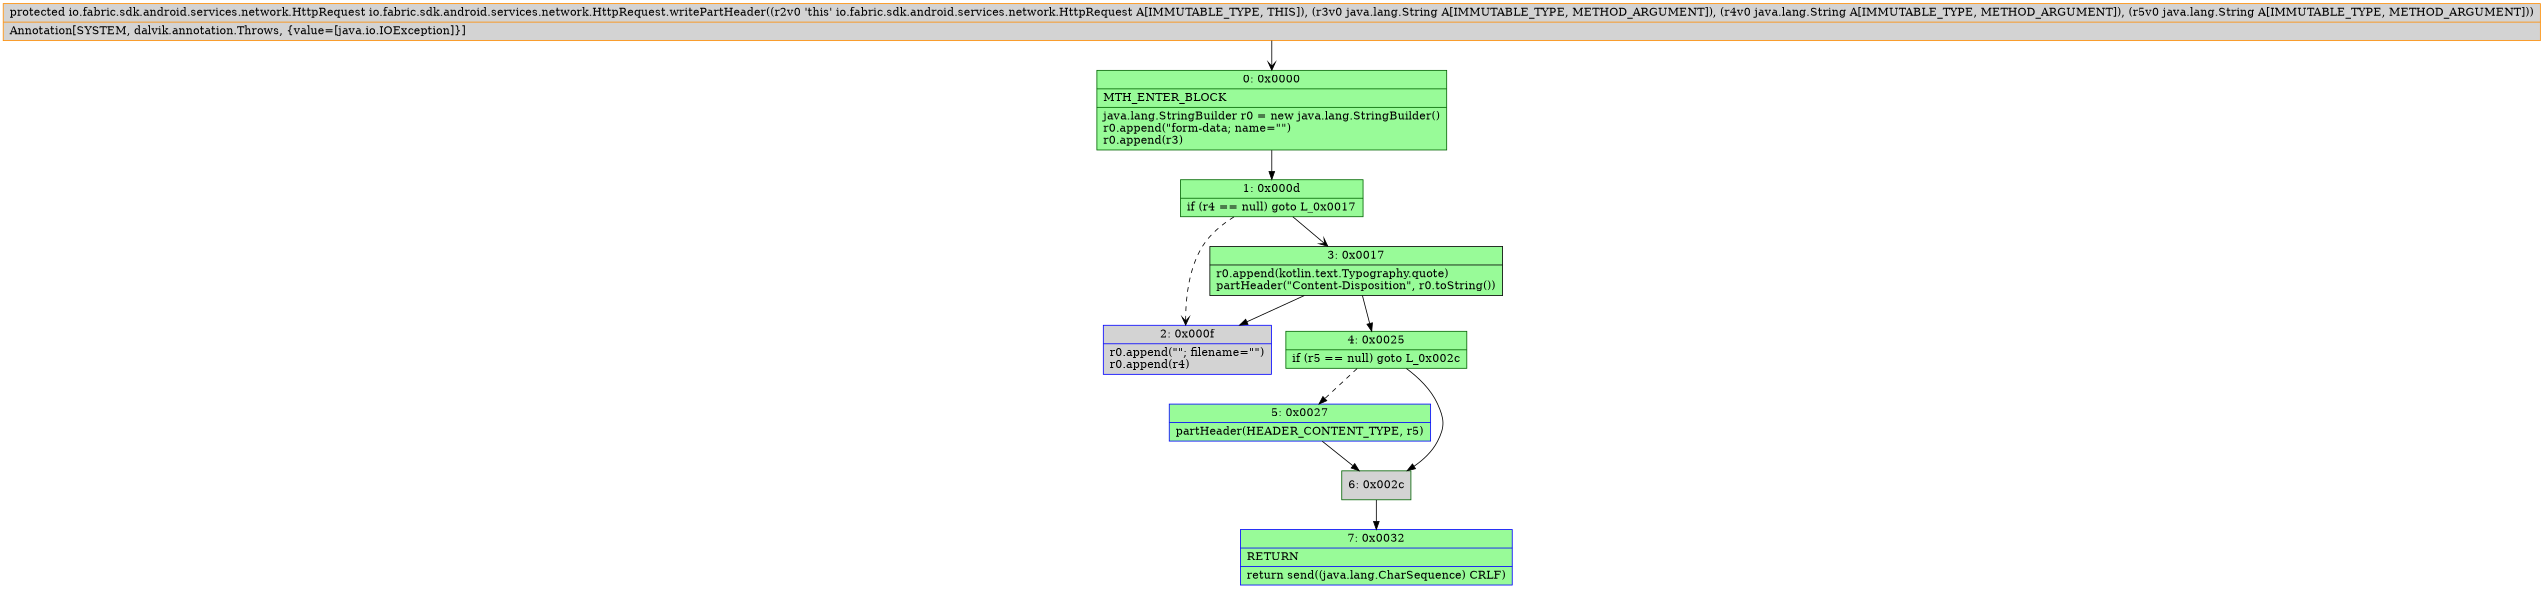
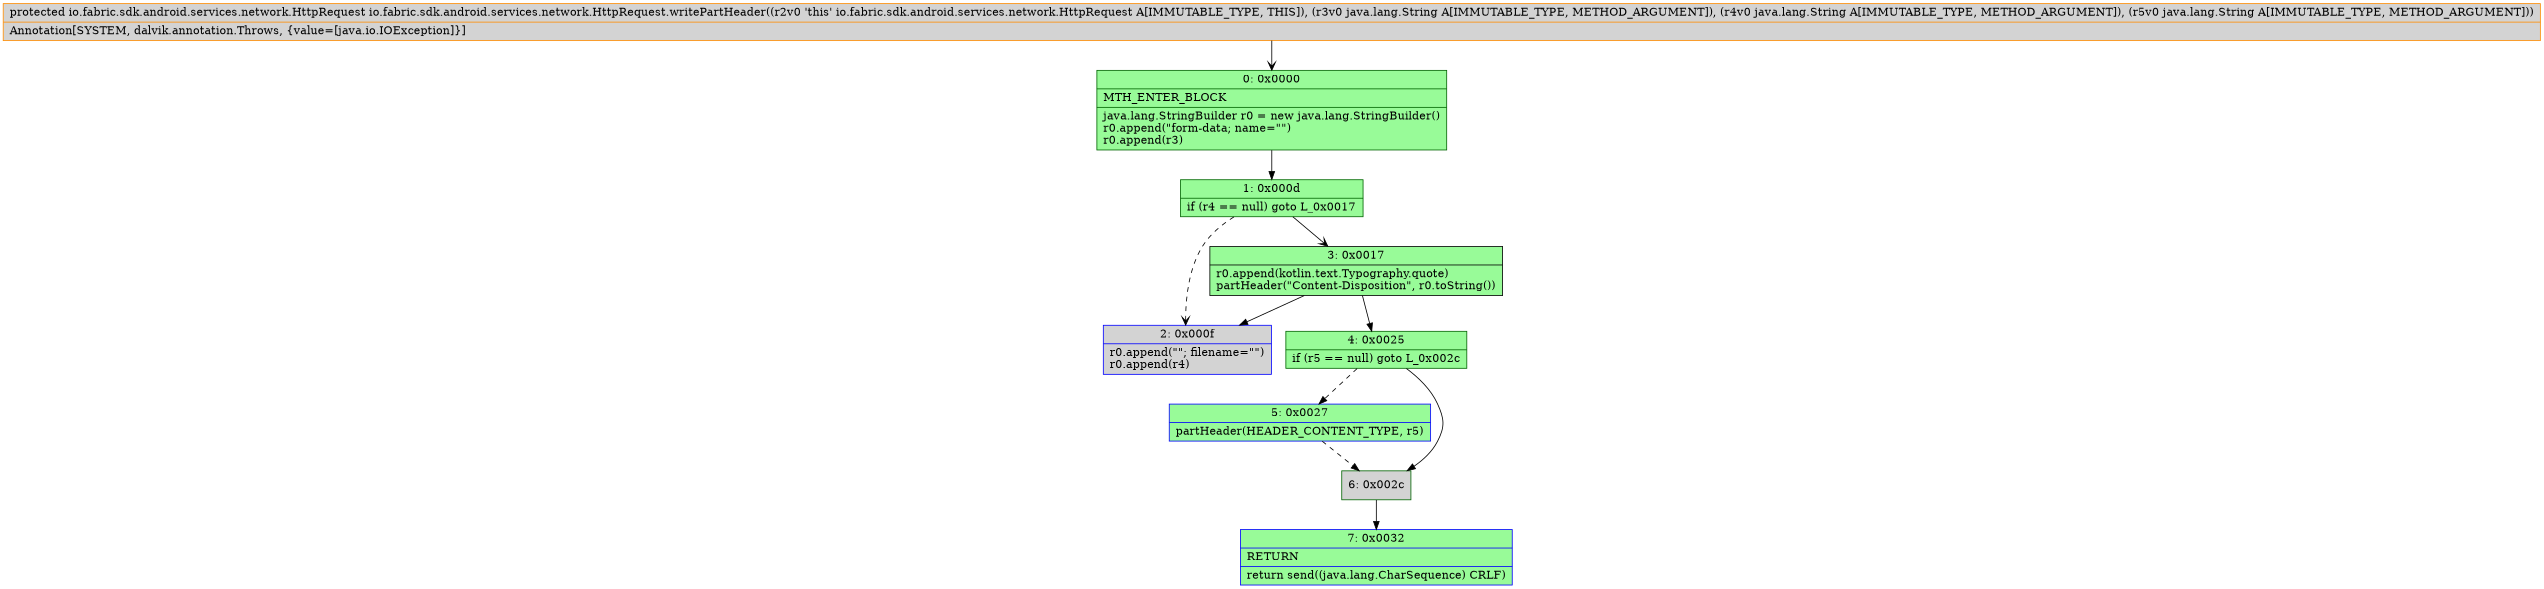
(1337, 453) -> (1337, 453)
